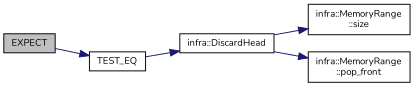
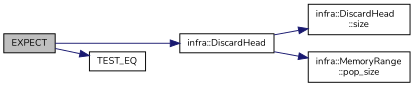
(359, 20) -> (359, 20)
(158, 55) -> (113, 43)
(359, 67) -> (359, 67)
